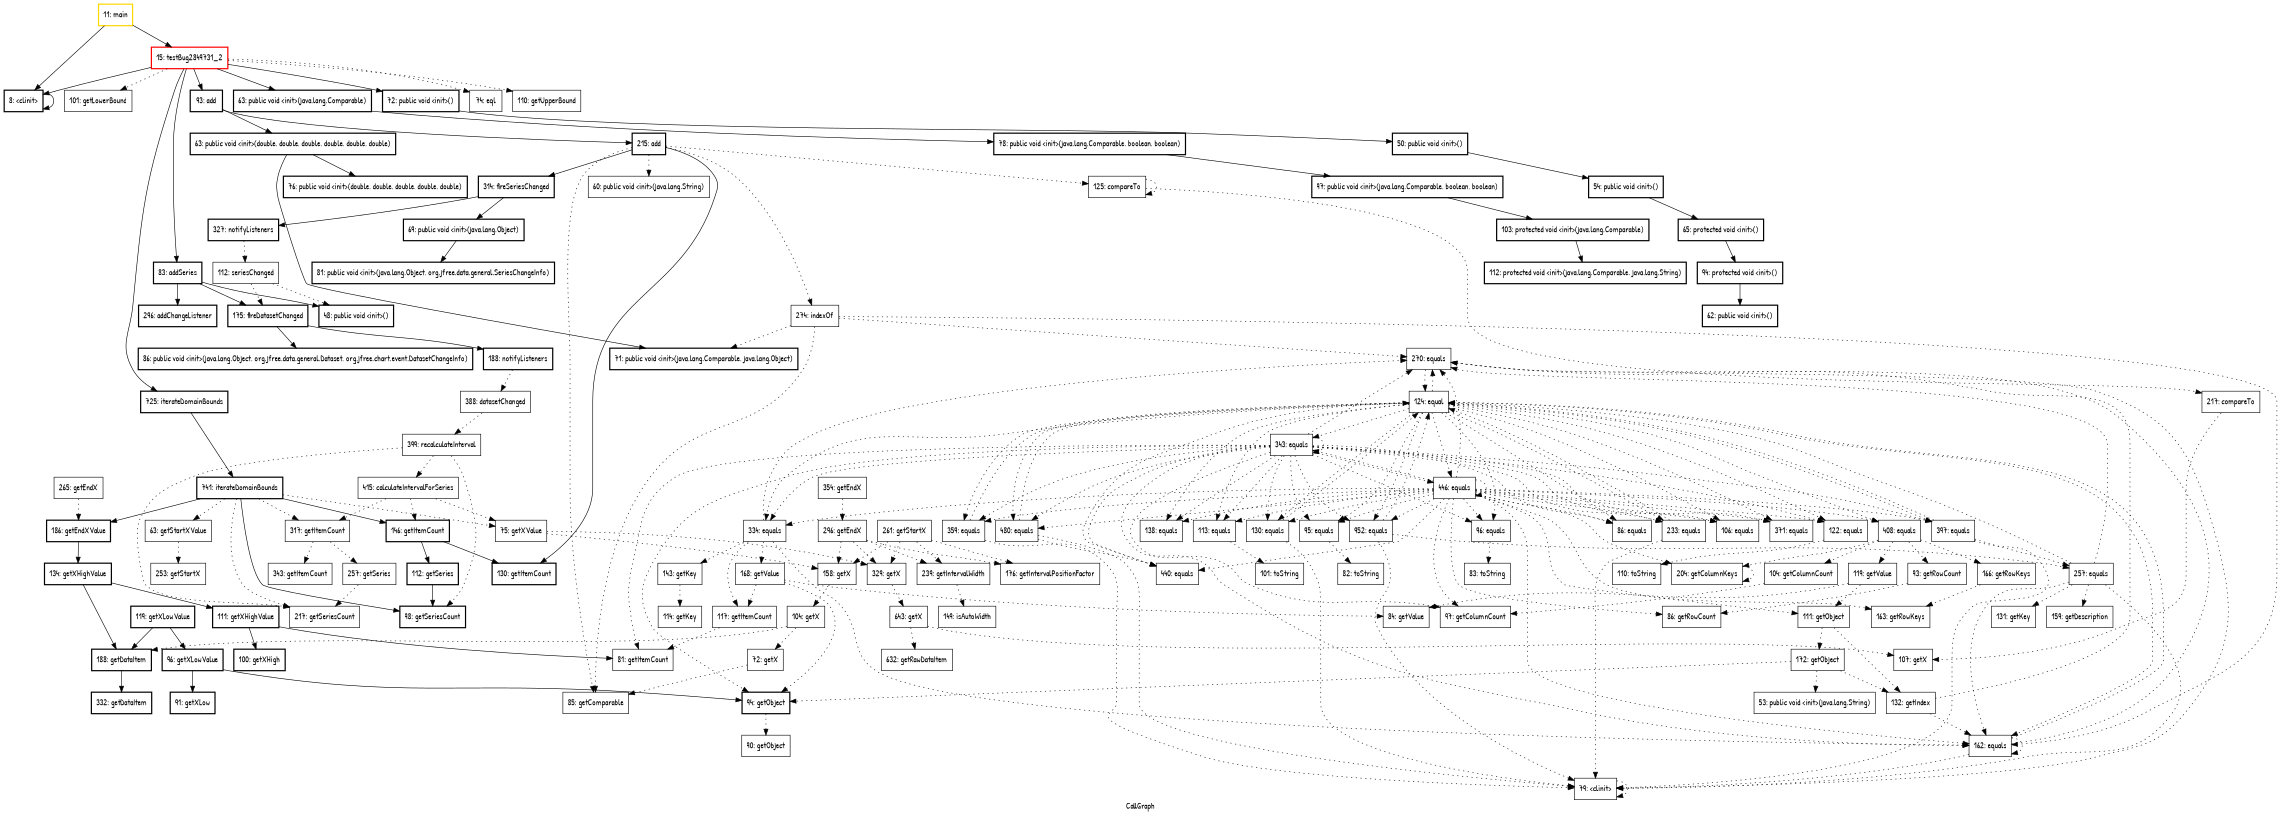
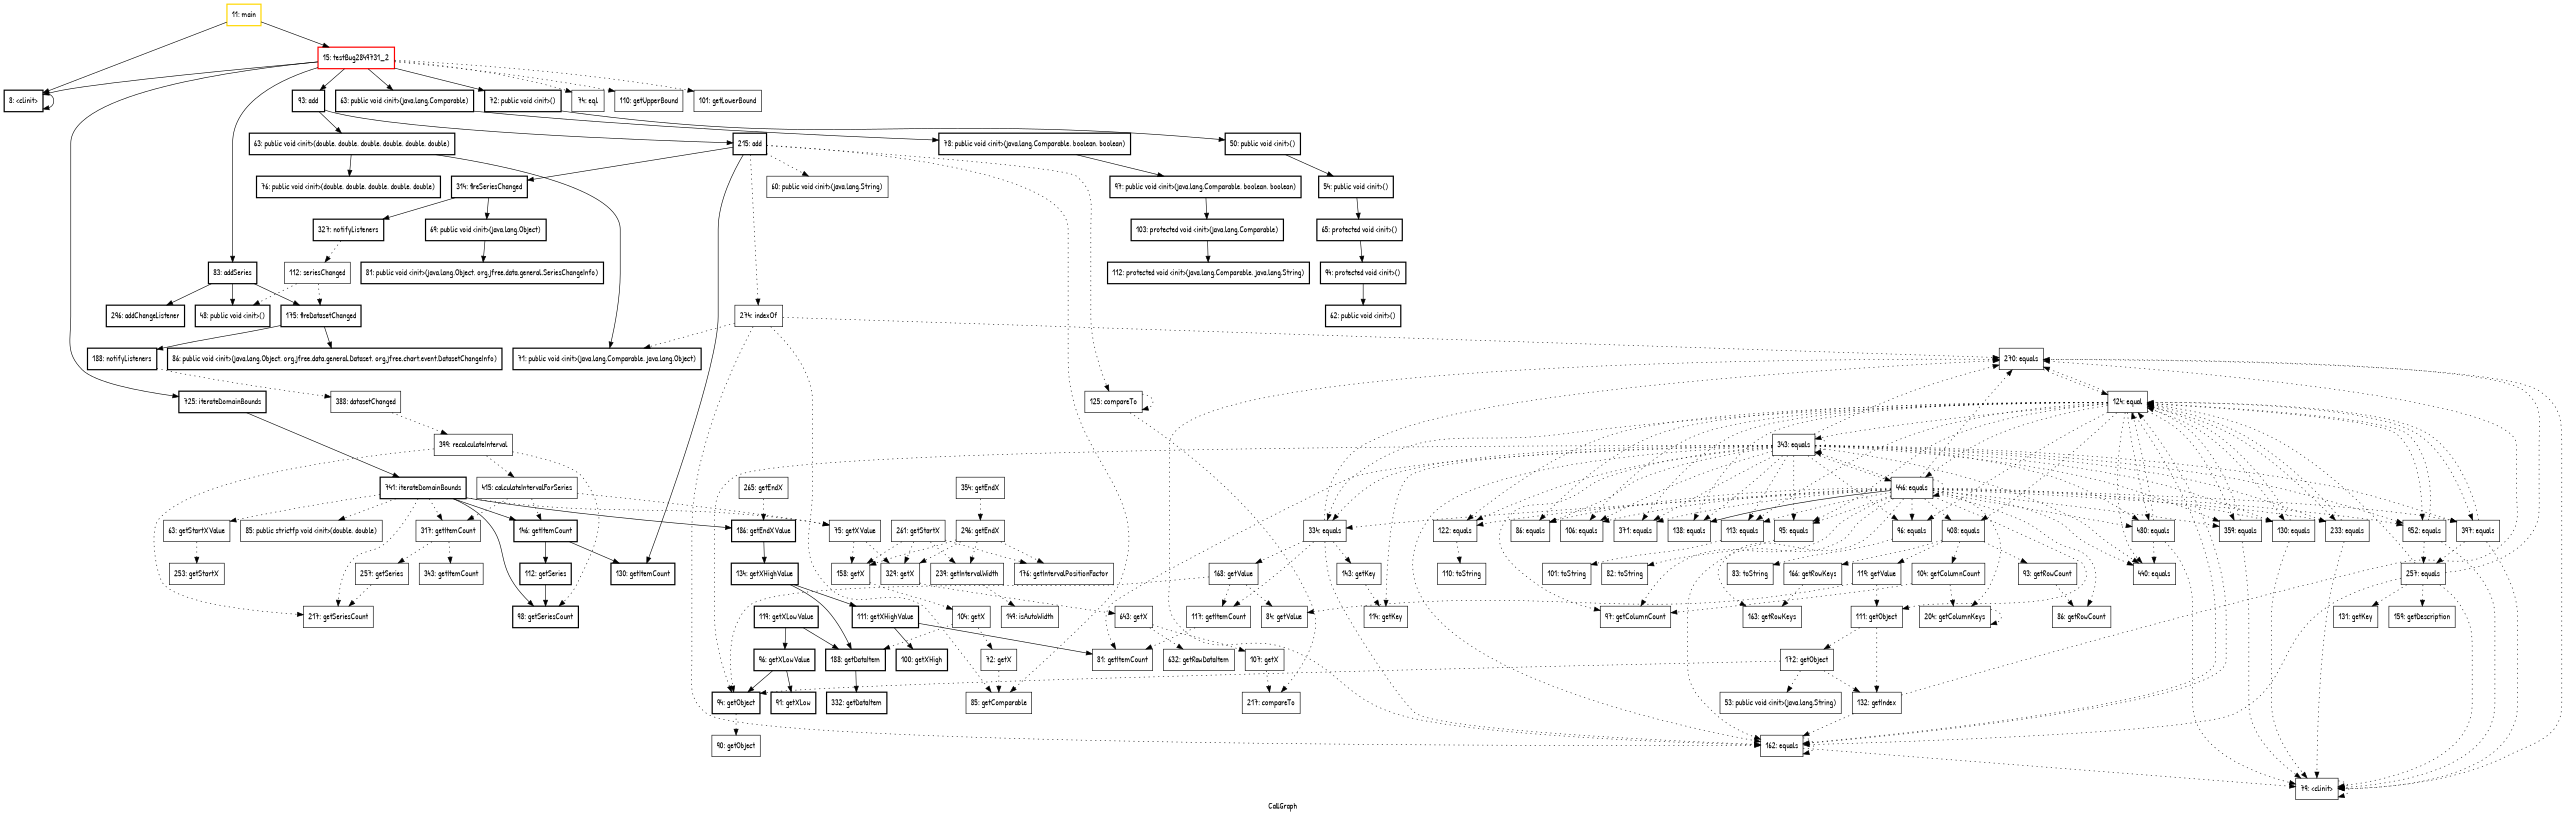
none -> (1417, 474)
(1310, 499) -> (1803, 502)
none -> (311, 531)
(1814, 554) -> (1951, 592)
(2157, 614) -> (1267, 678)
